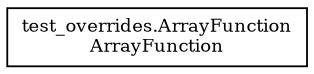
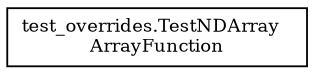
(157, 37) -> (157, 37)
